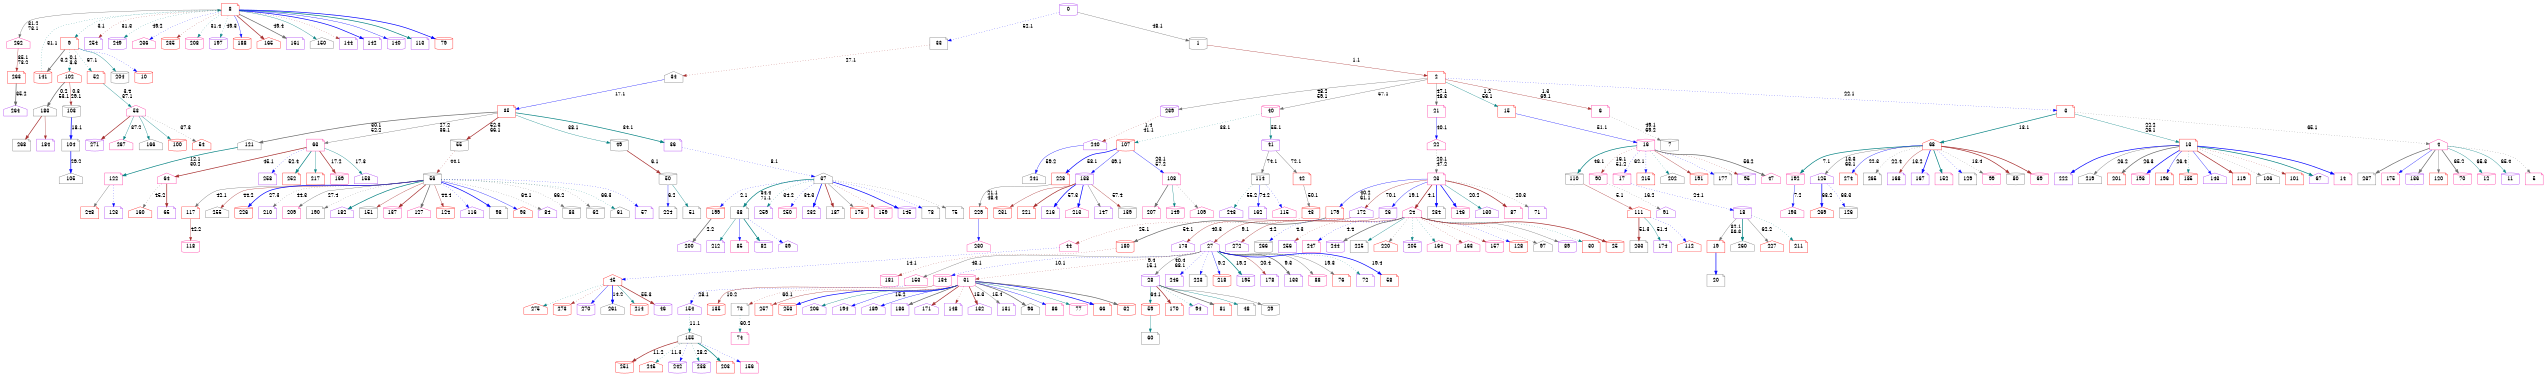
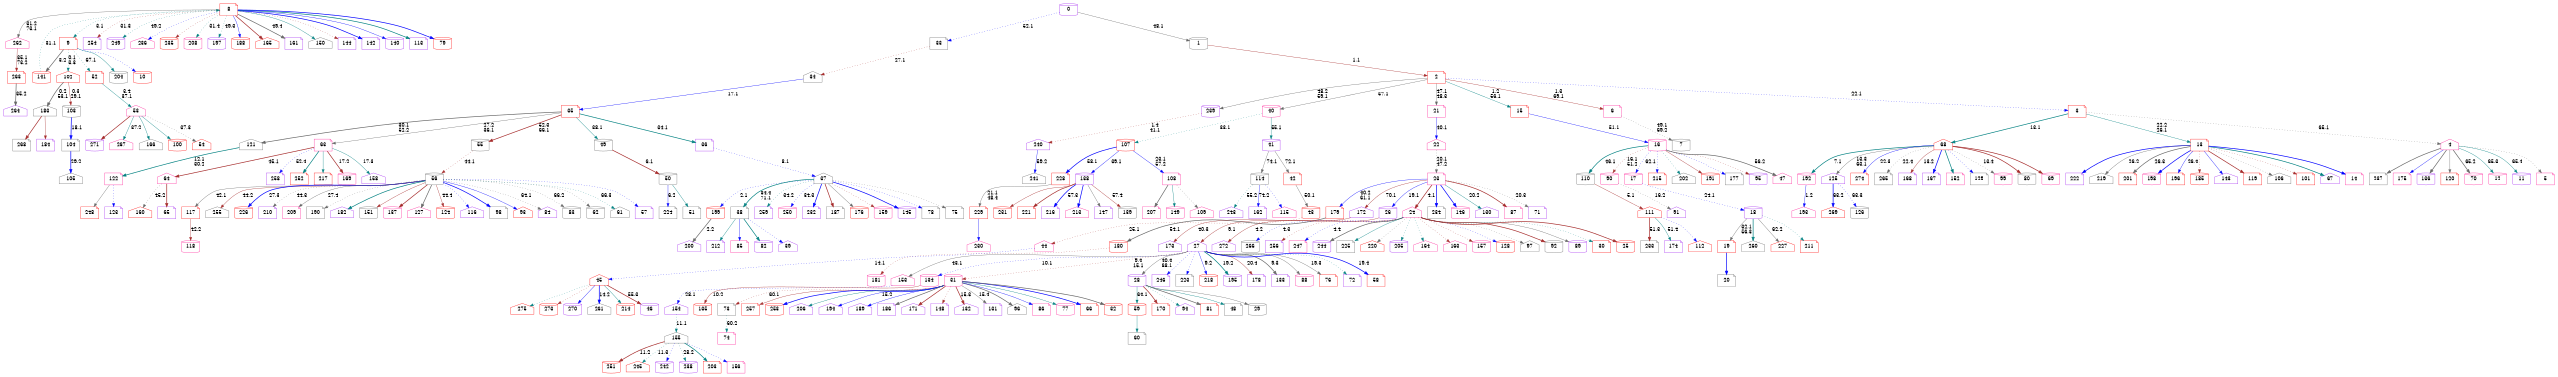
(2188, 160) -> (2200, 160)
(1798, 196) -> (1809, 196)
none -> (1554, 247)
